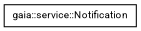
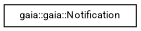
(70, 16) -> (70, 16)
